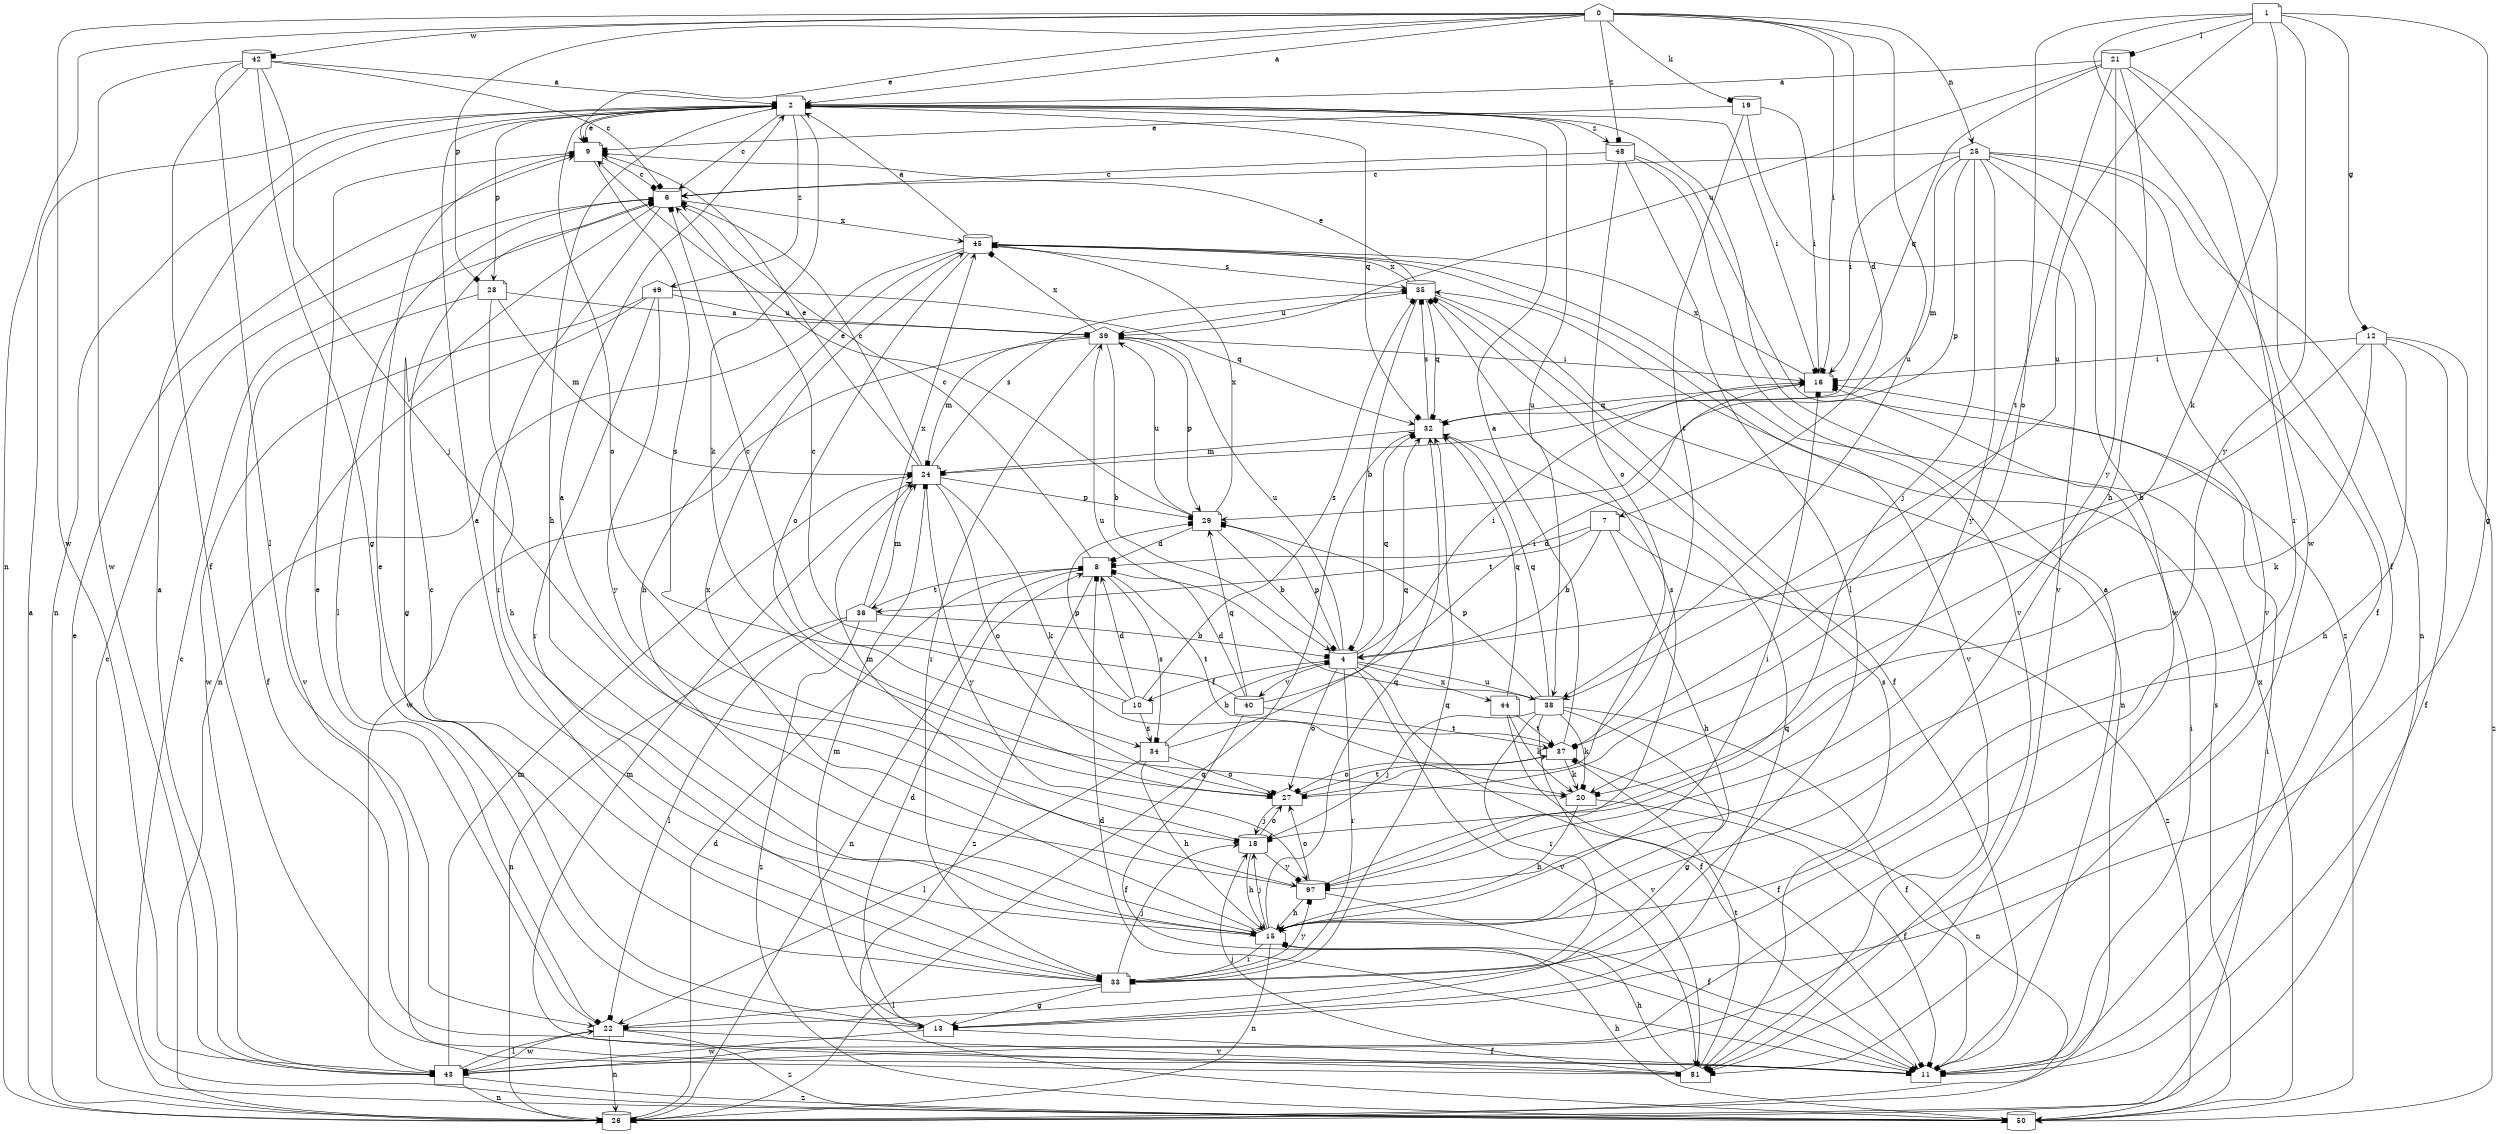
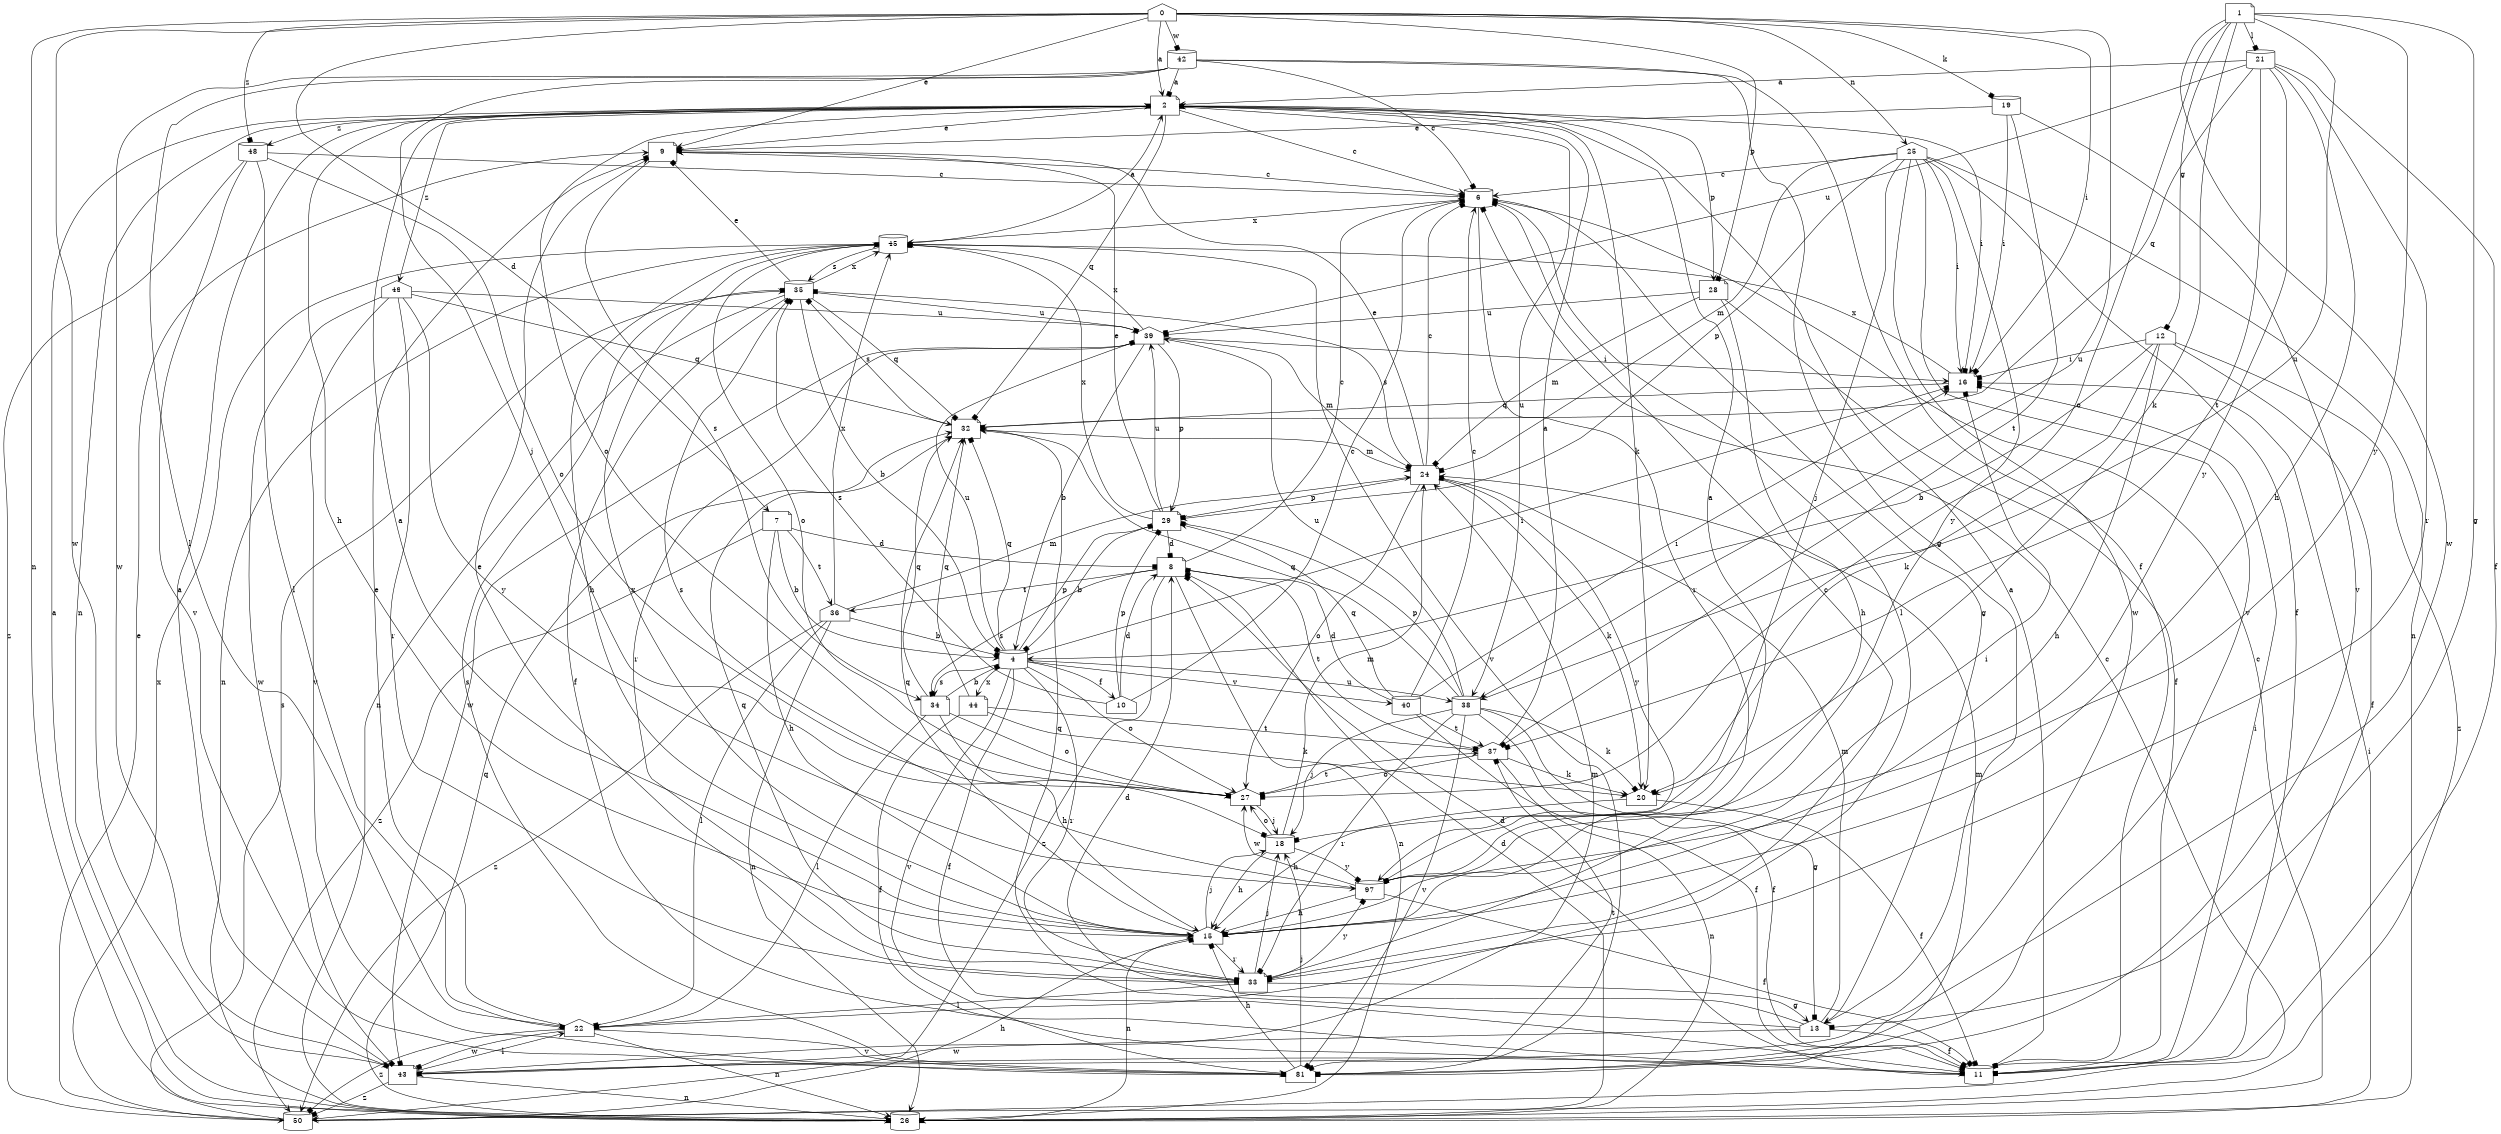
(735, 313) -> (1490, 313)
(1145, 726) -> (962, 670)
(1305, 844) -> (1258, 844)
(1926, 1075) -> (1979, 1075)
